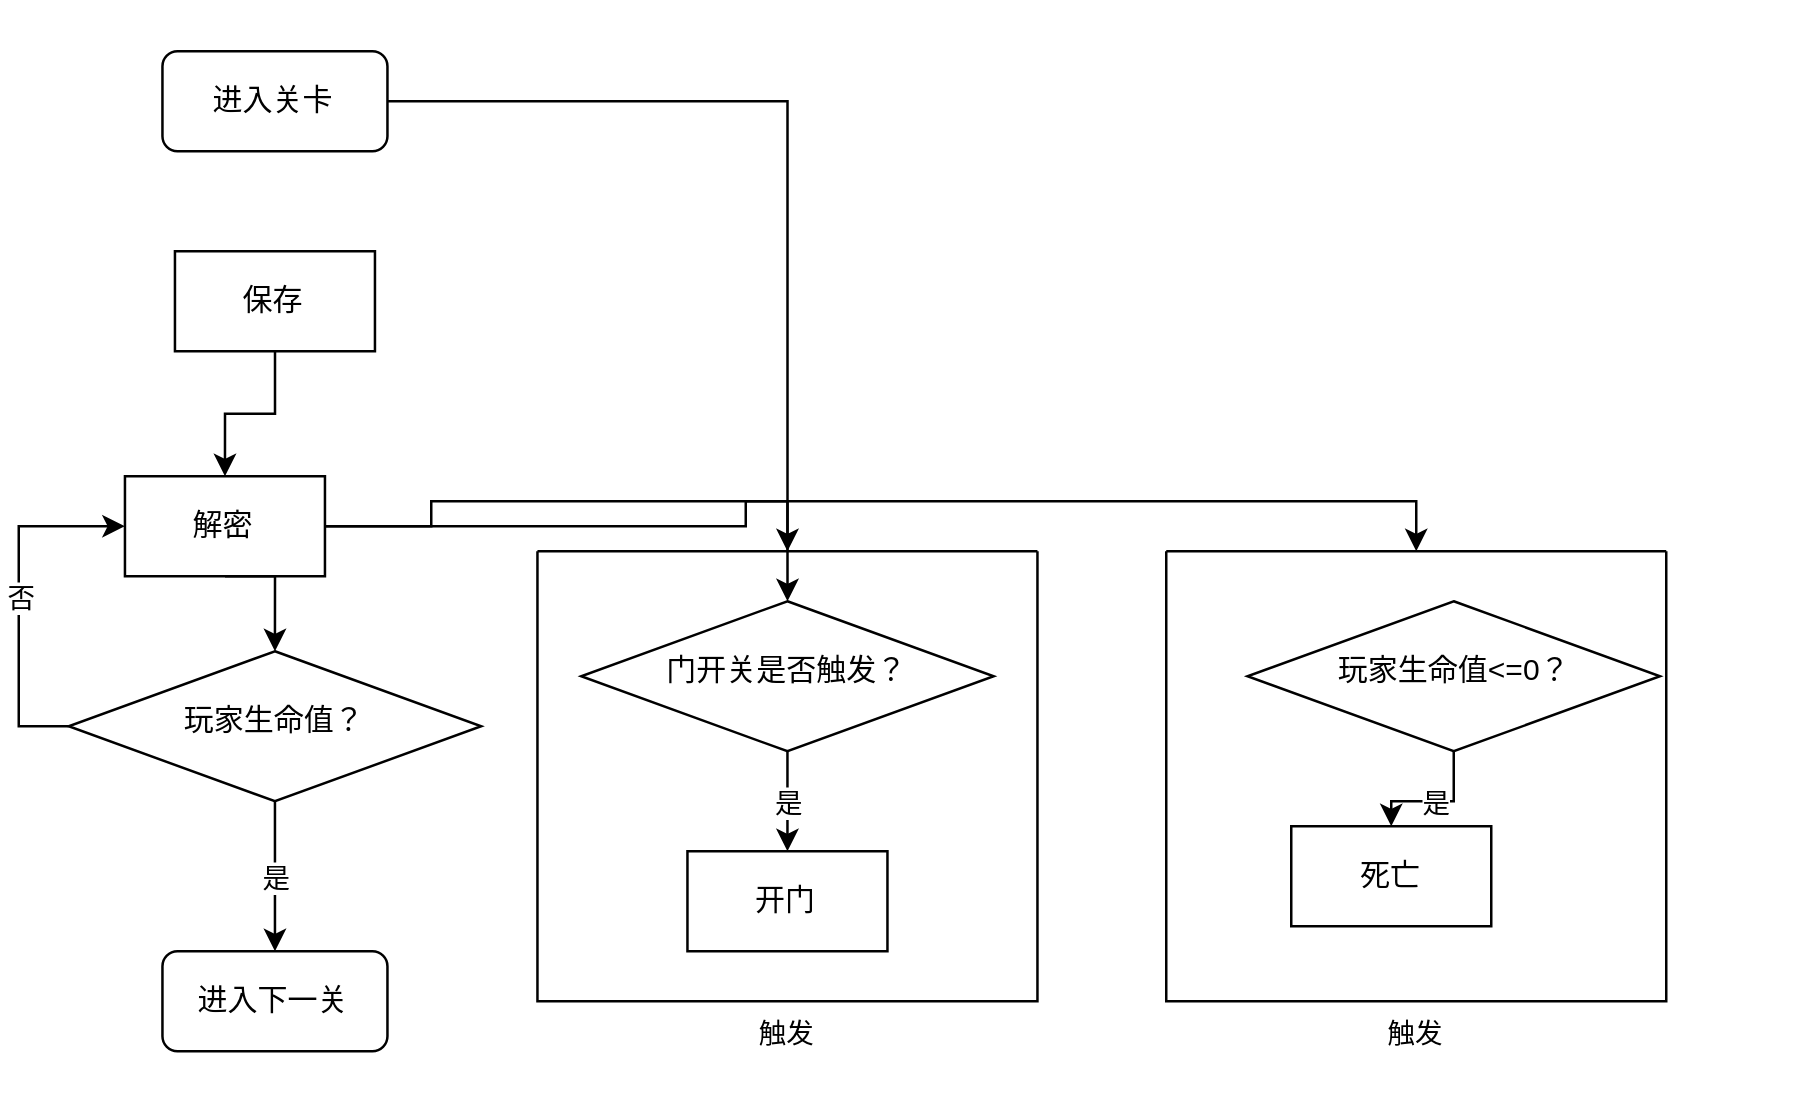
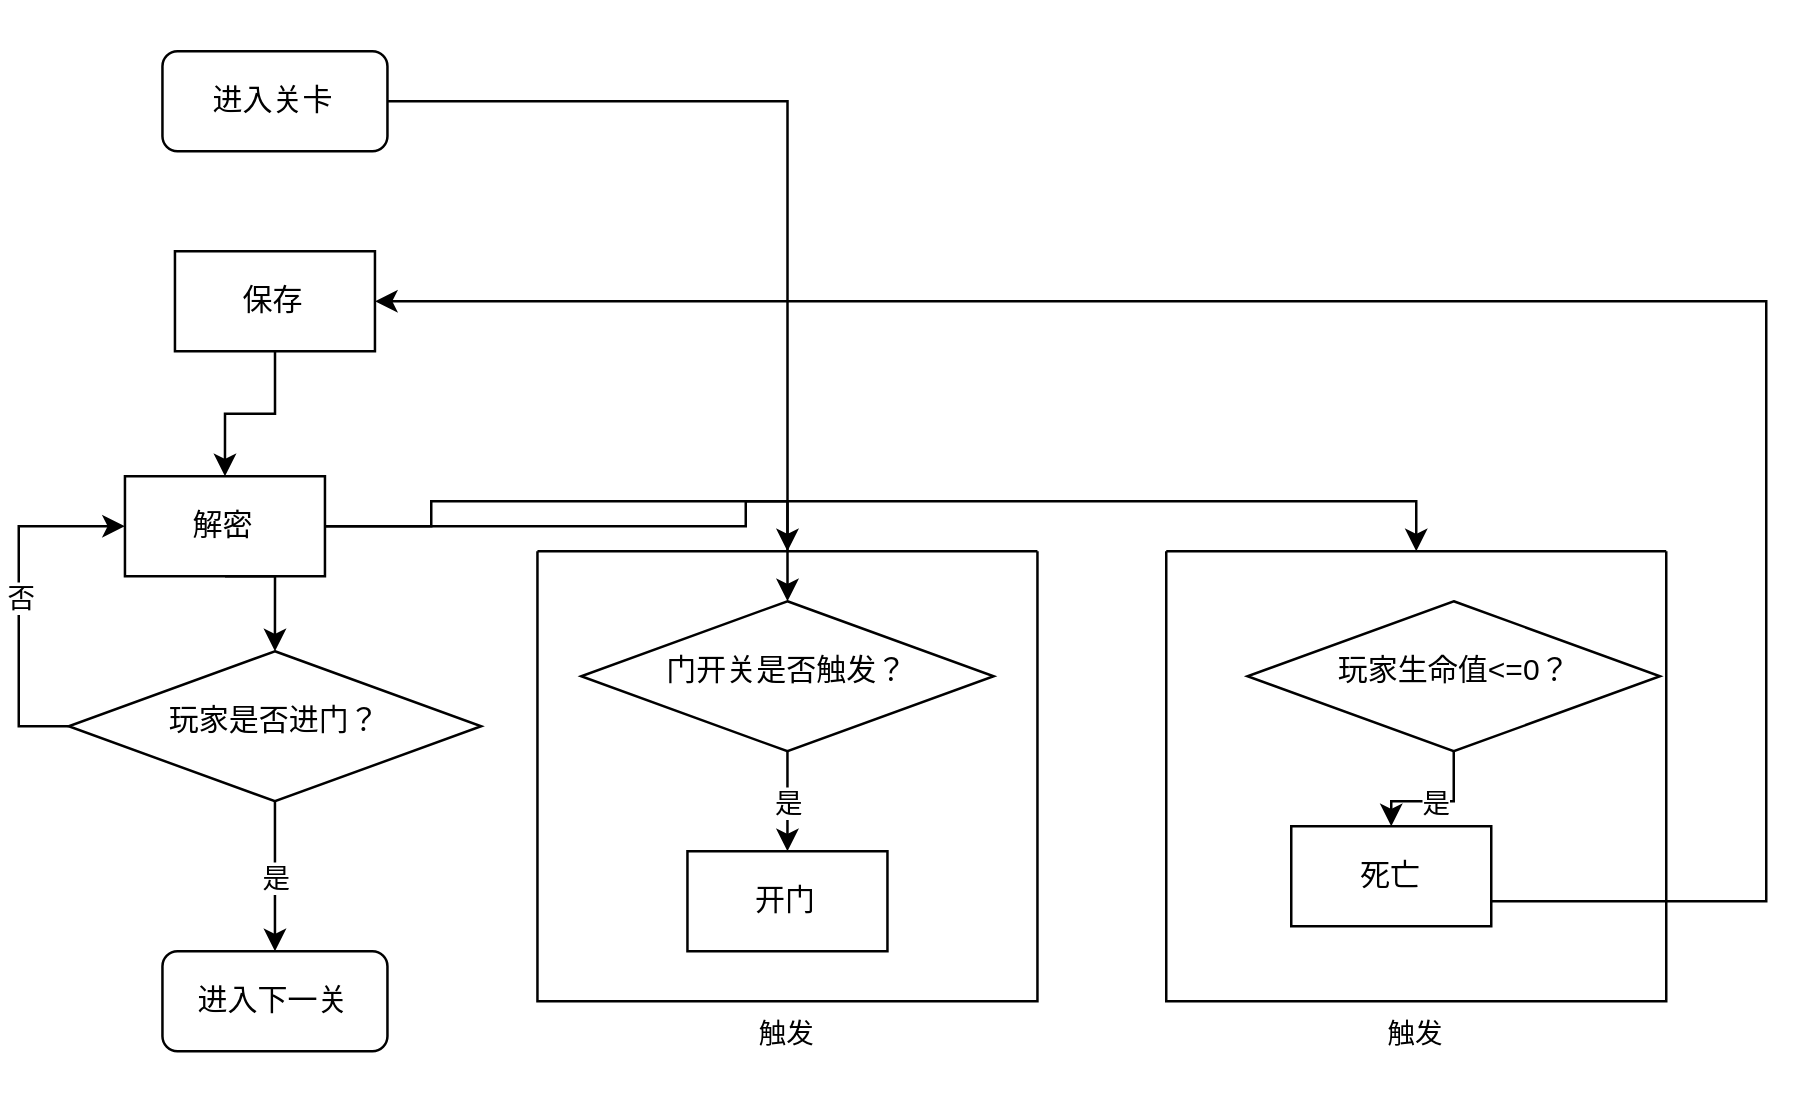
none -> (1627, 301)
(275, 721) -> (275, 721)
